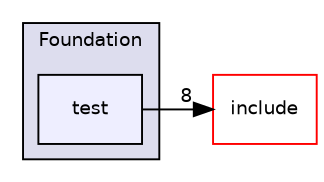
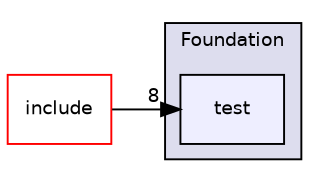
(172, 109) -> (136, 109)
